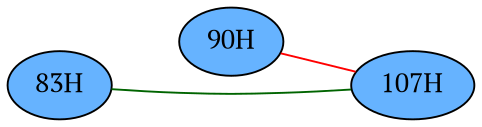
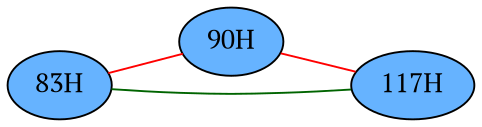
none -> (146, 63)
(413, 85) -> (413, 85)
